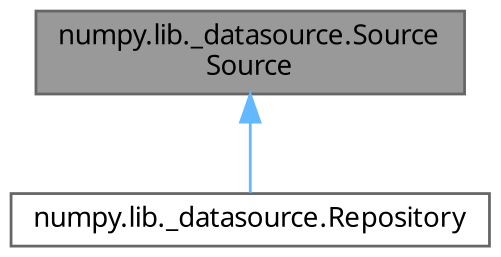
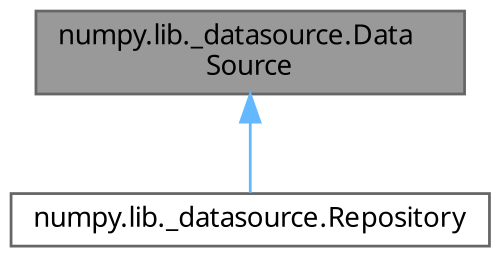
(250, 53) -> (250, 53)
